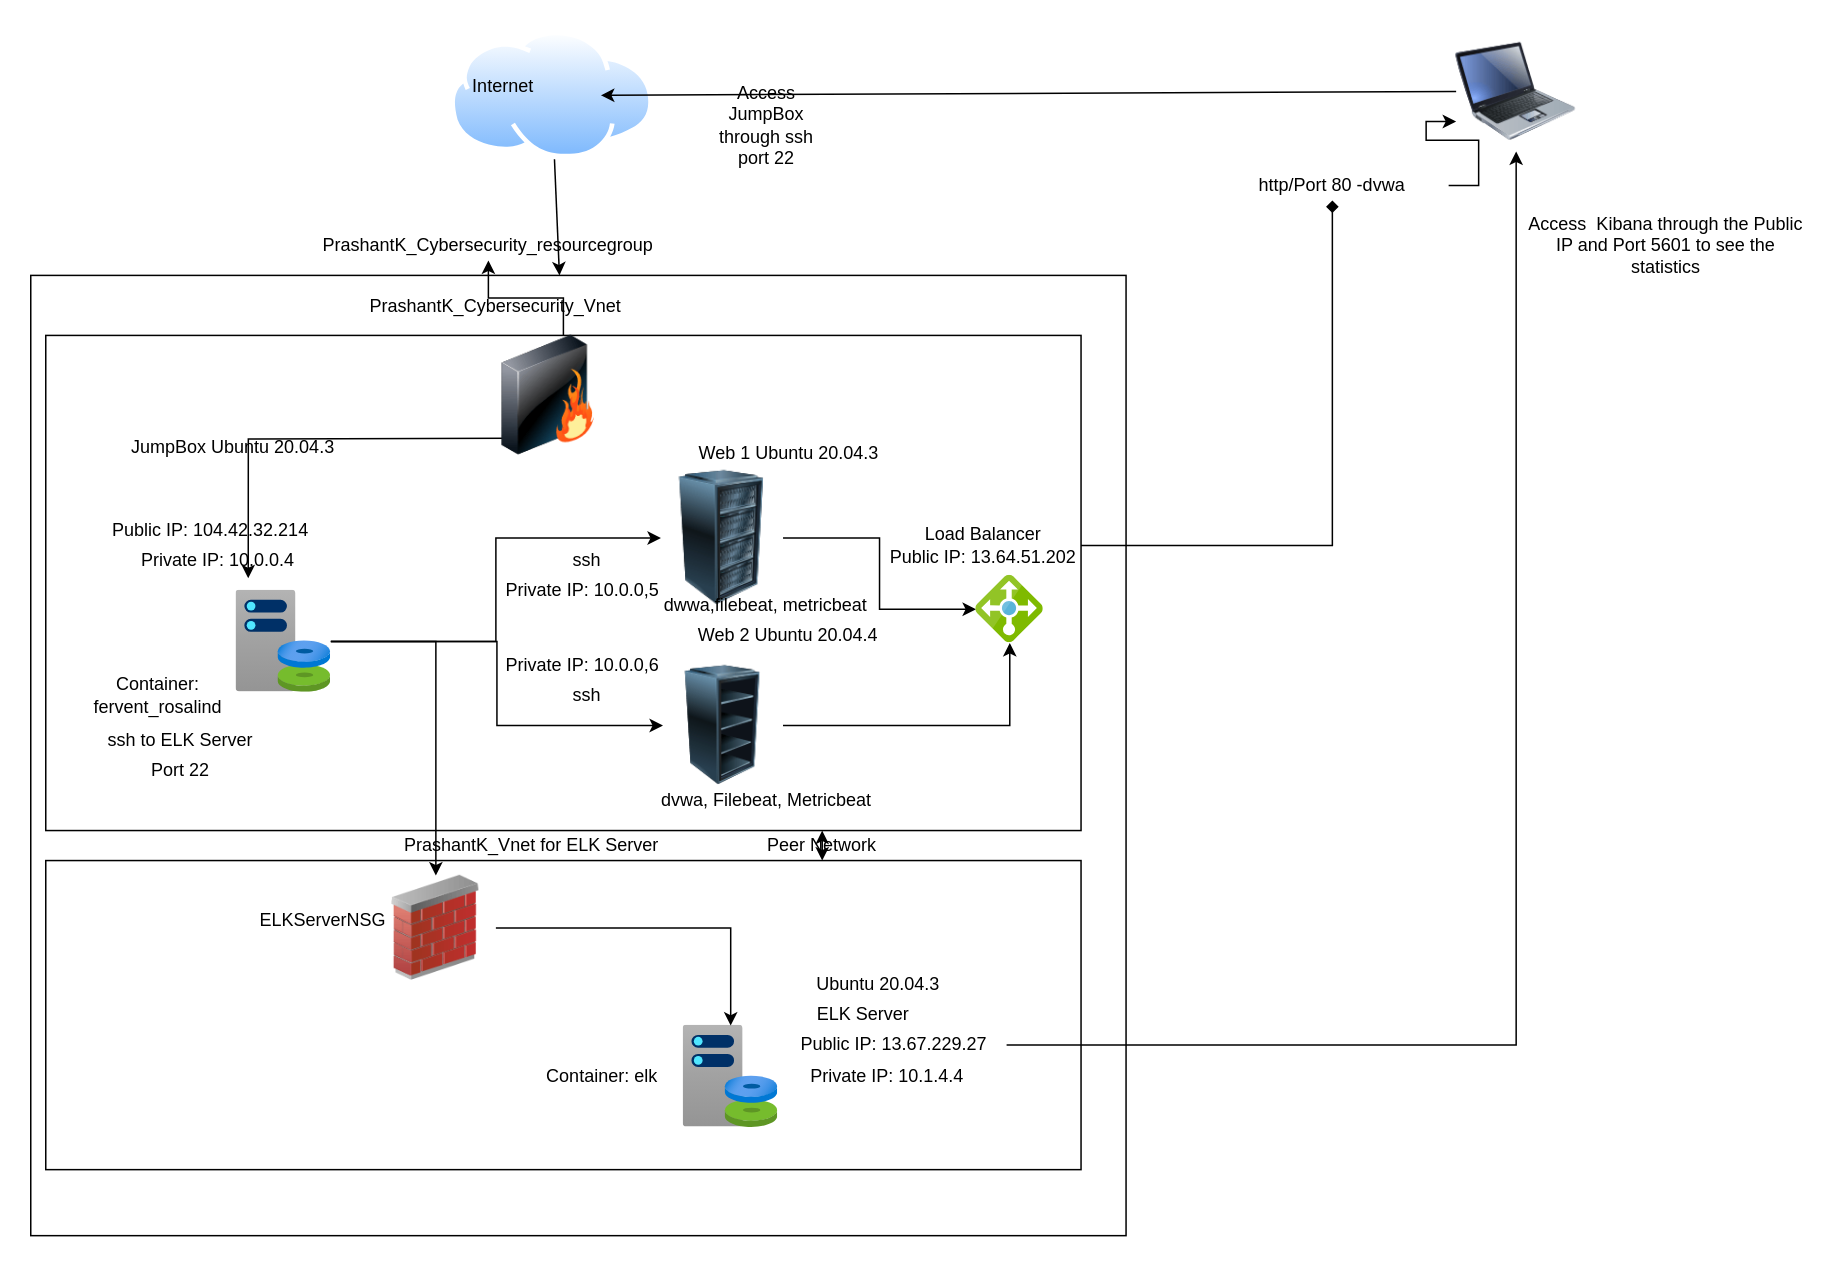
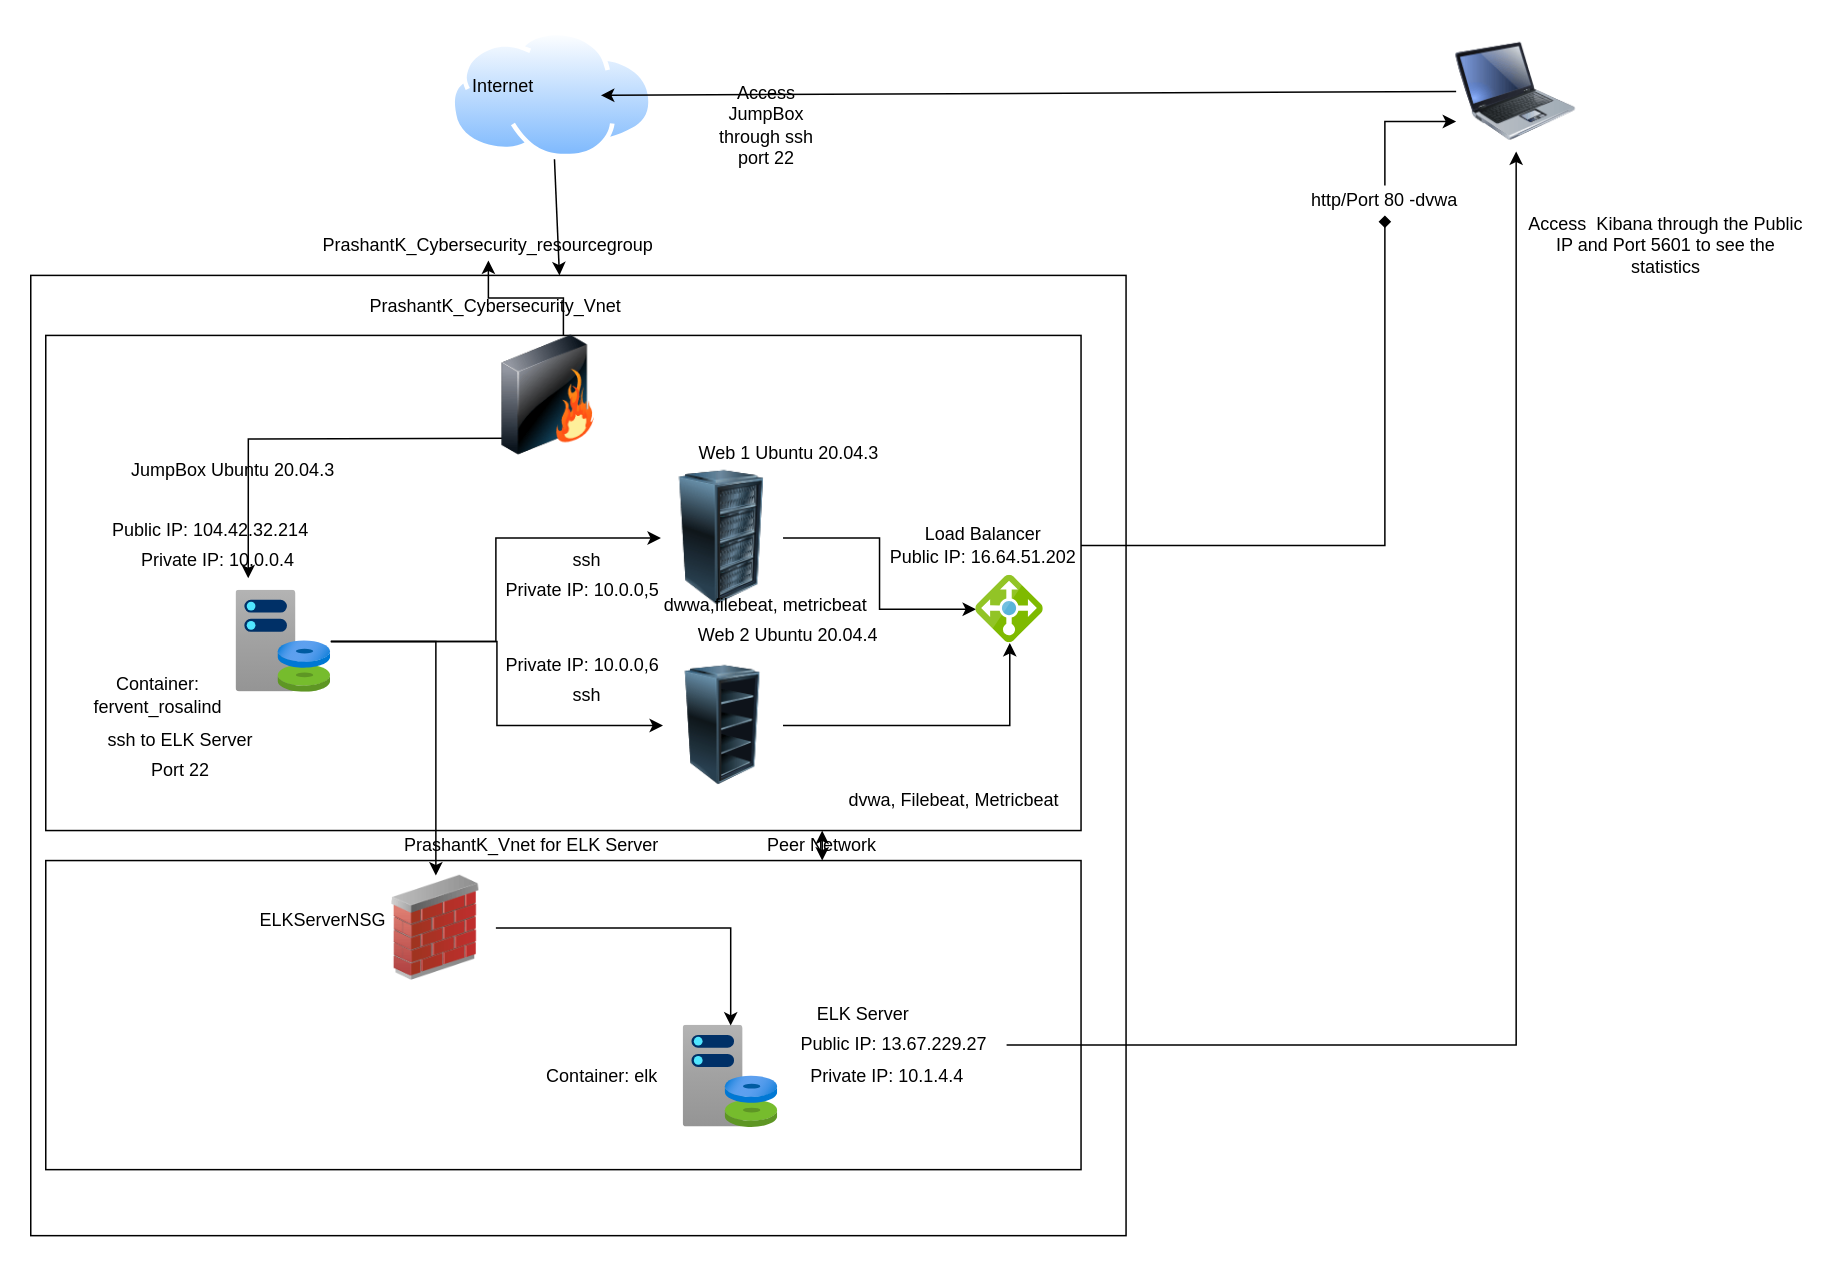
(1332, 185) -> (1385, 200)
(233, 448) -> (233, 470)
(983, 545) -> (983, 545)
(767, 800) -> (954, 800)
(878, 985) -> none
